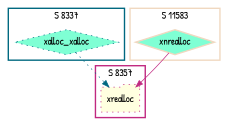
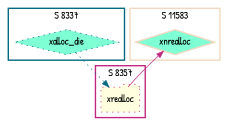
(66, 42) -> (66, 42)
(155, 68) -> (140, 74)
